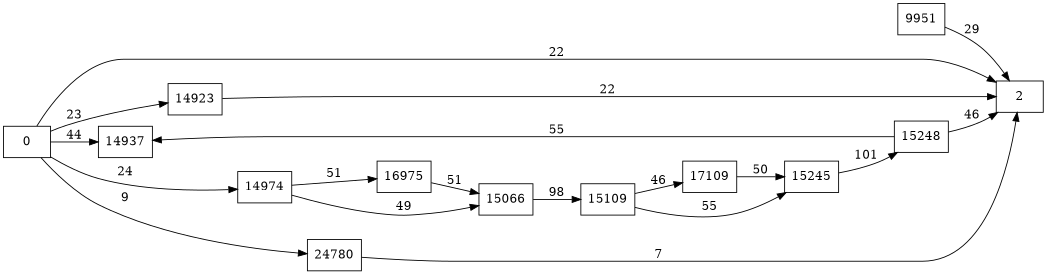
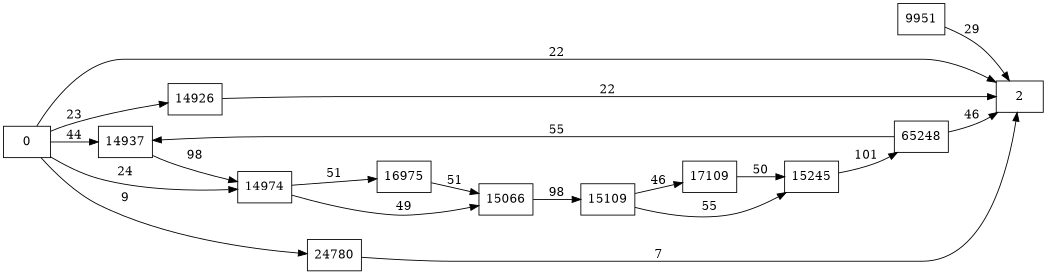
(195, 99) -> (195, 99)
(921, 137) -> (921, 137)
none -> (190, 169)
